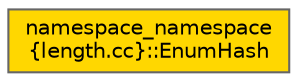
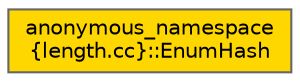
(149, 41) -> (150, 41)
